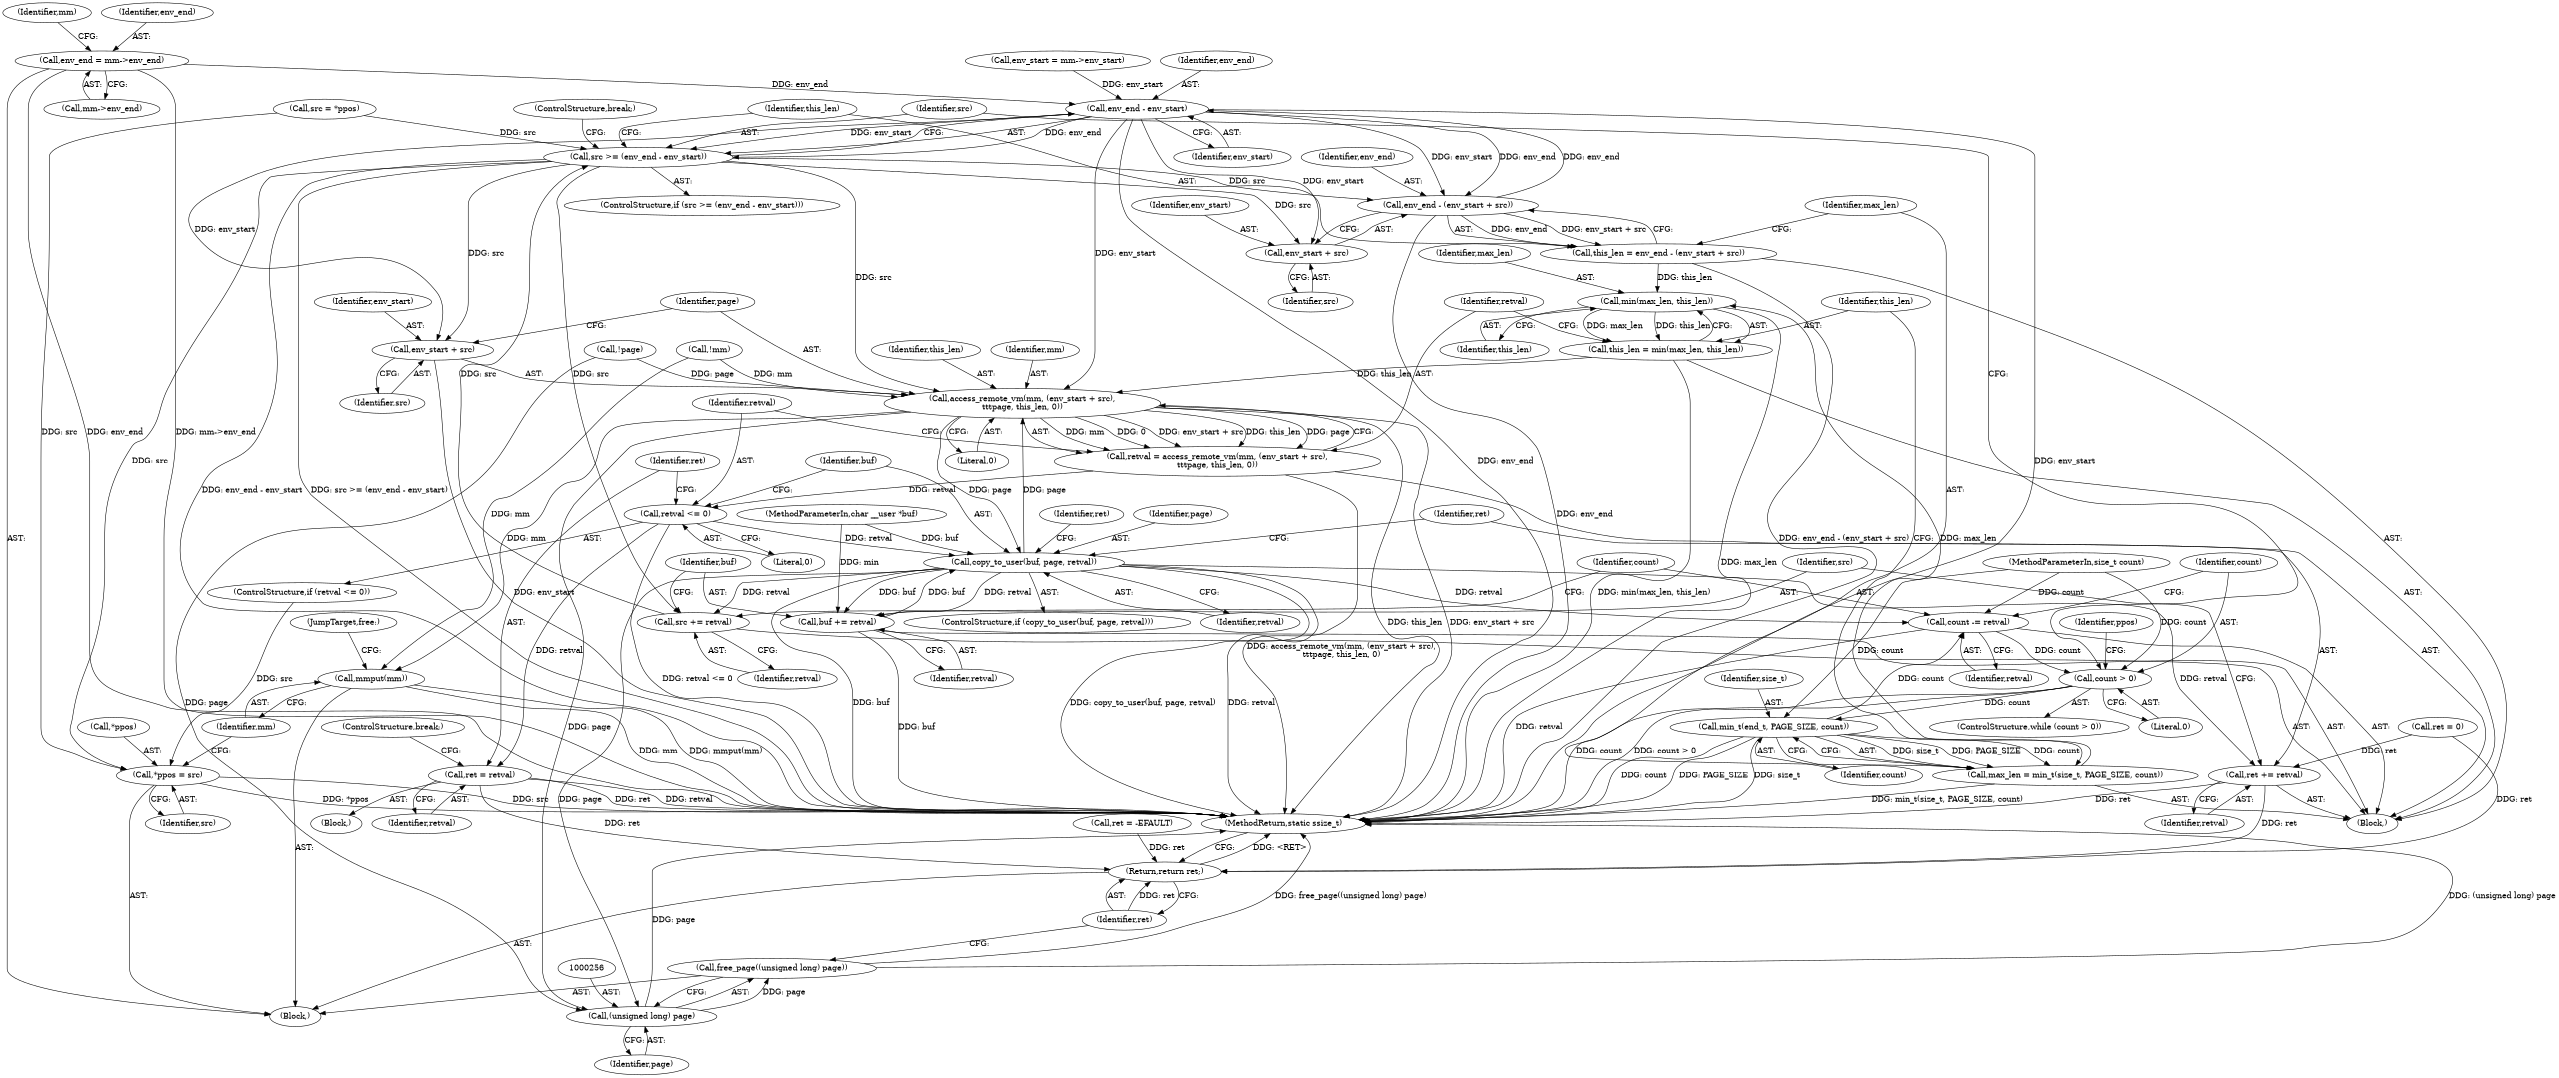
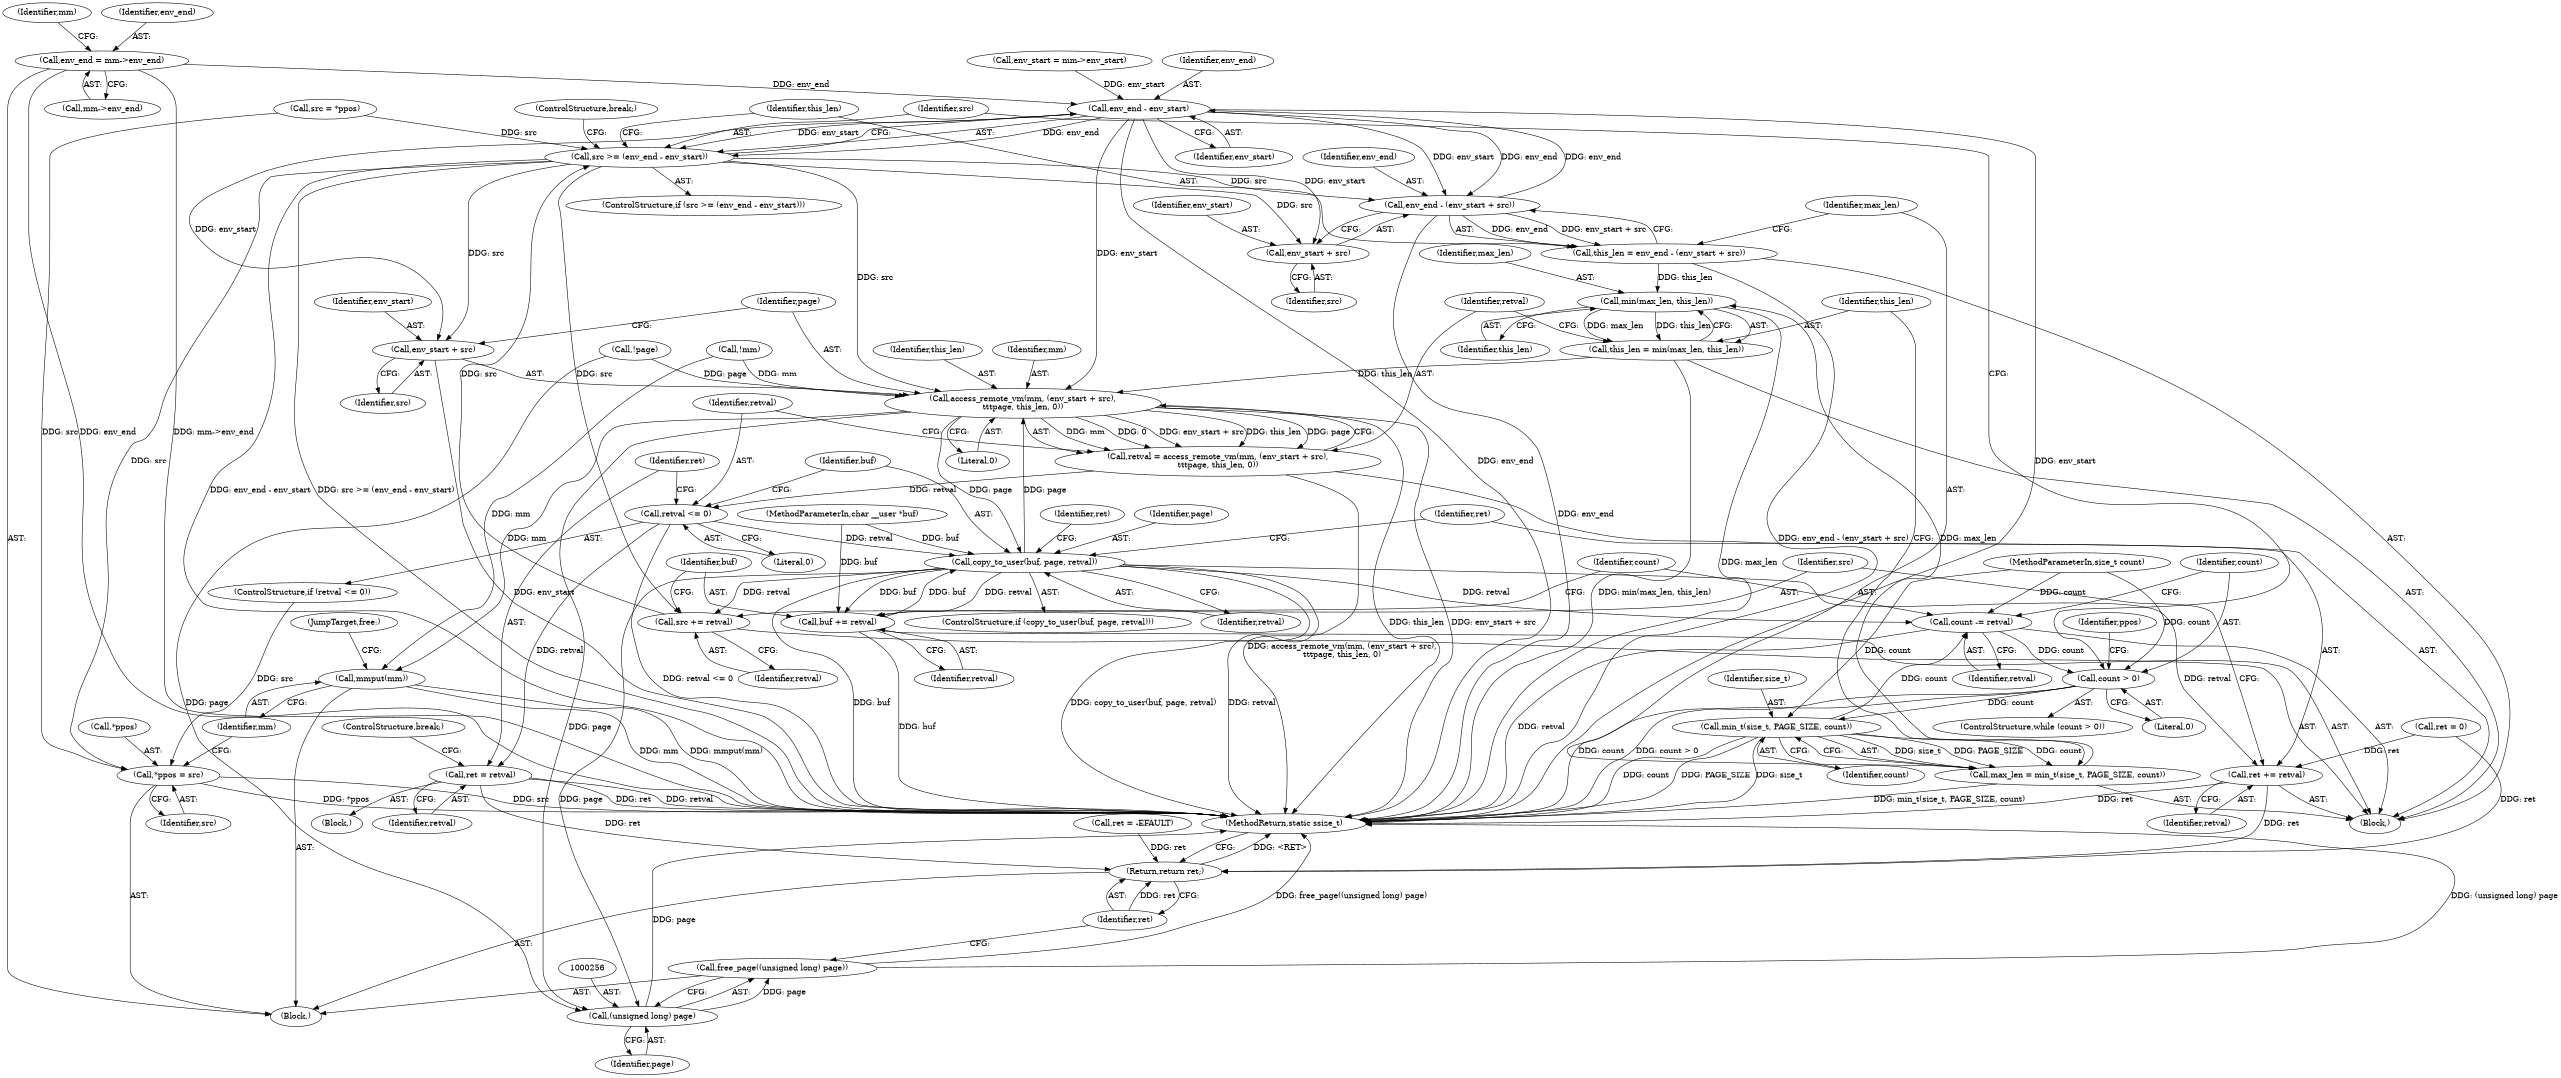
(859, 563) -> (859, 563)
(1774, 727) -> (1777, 727)
